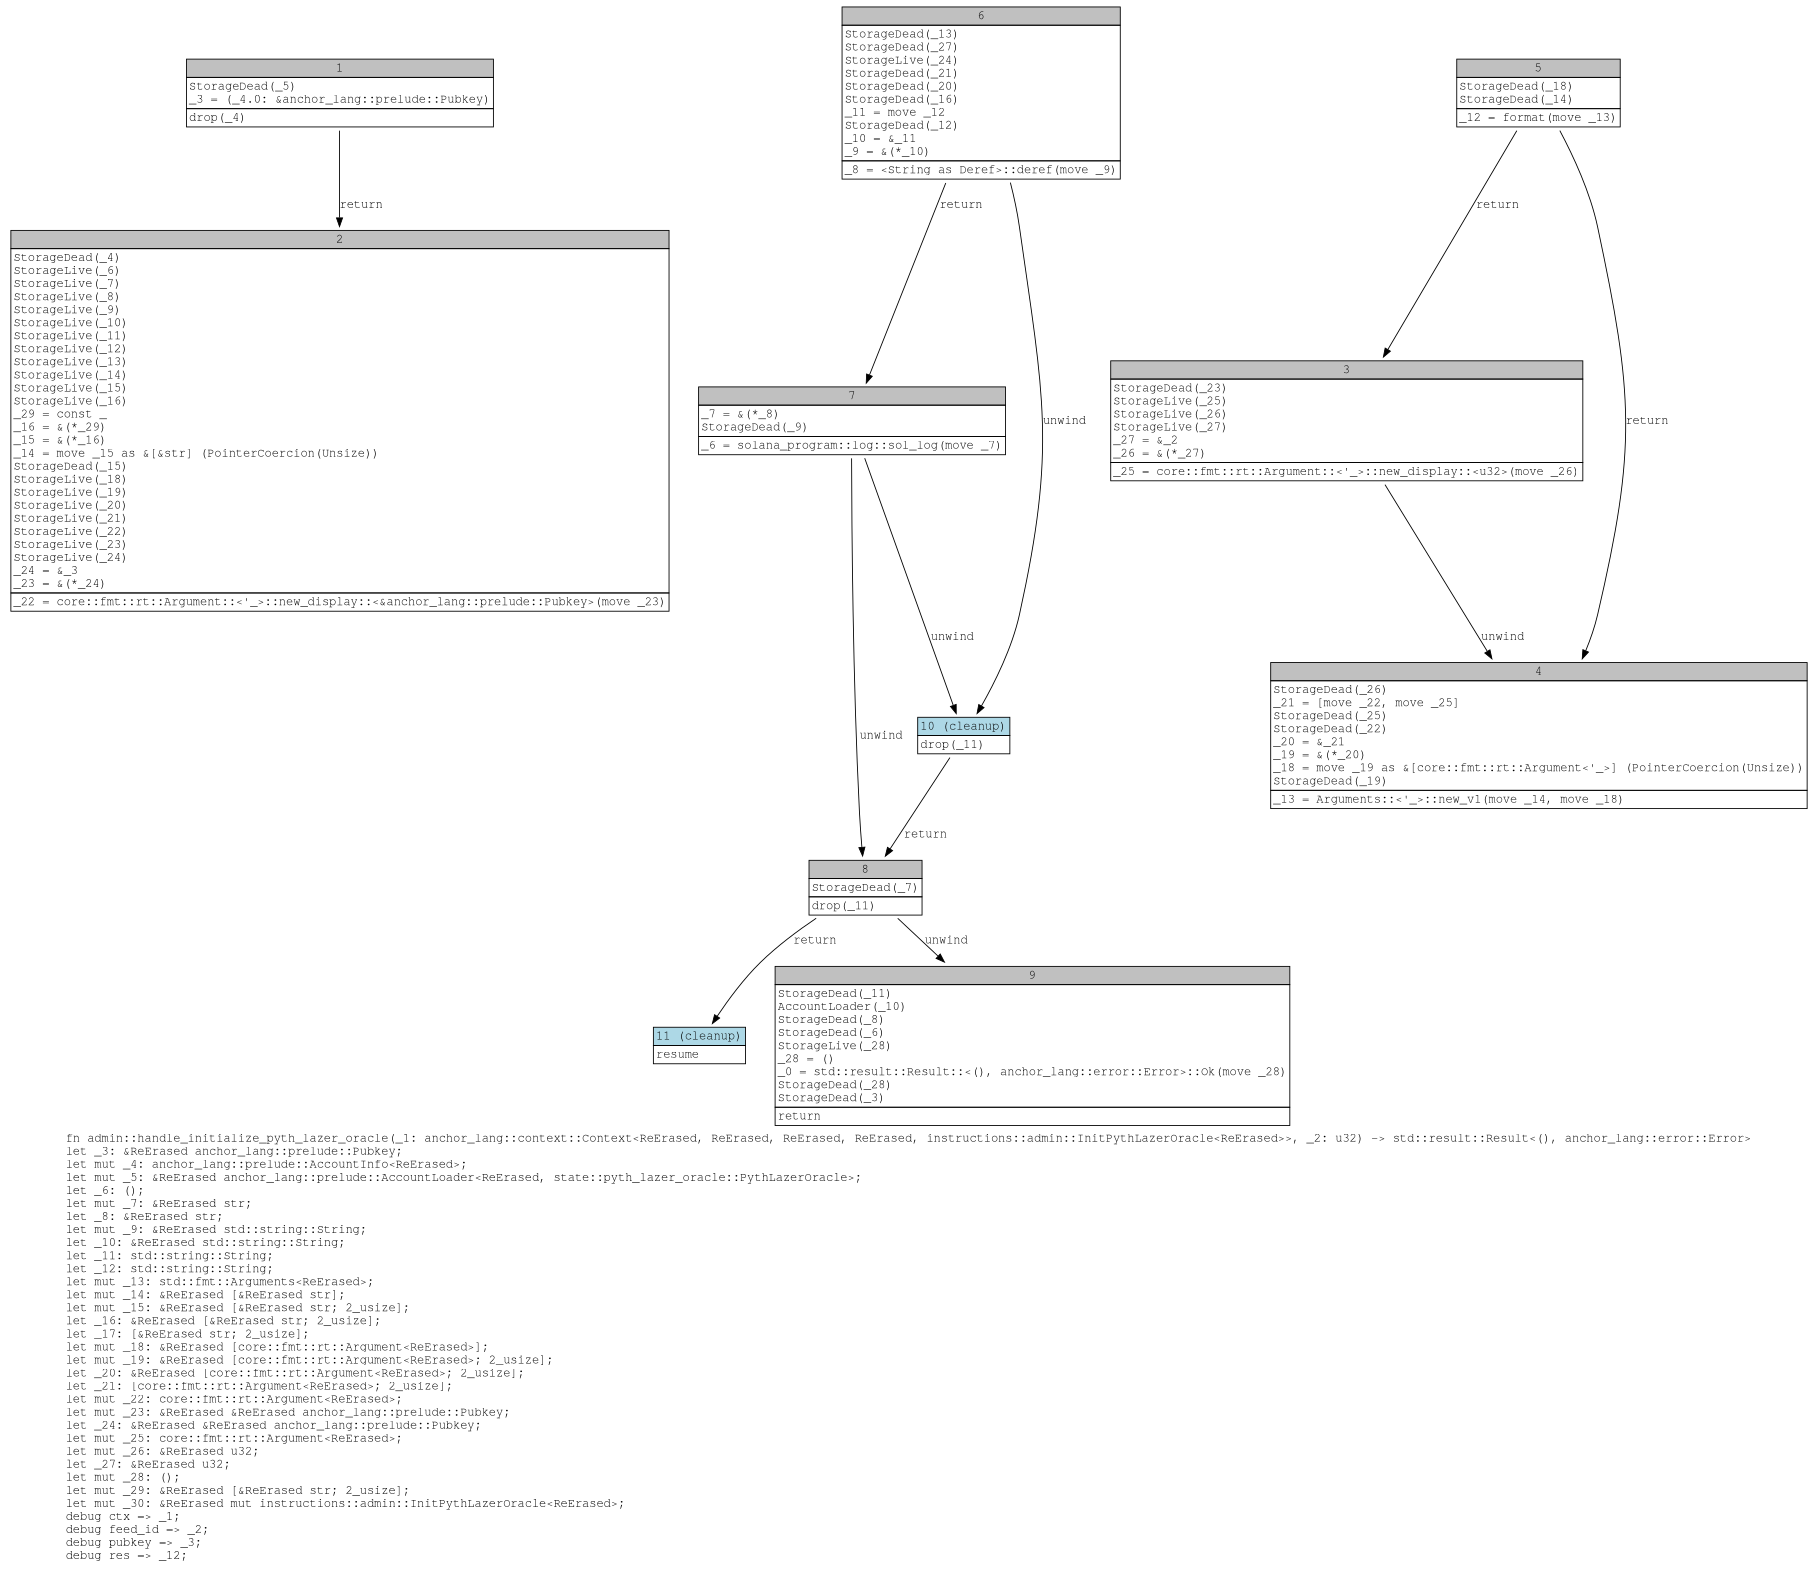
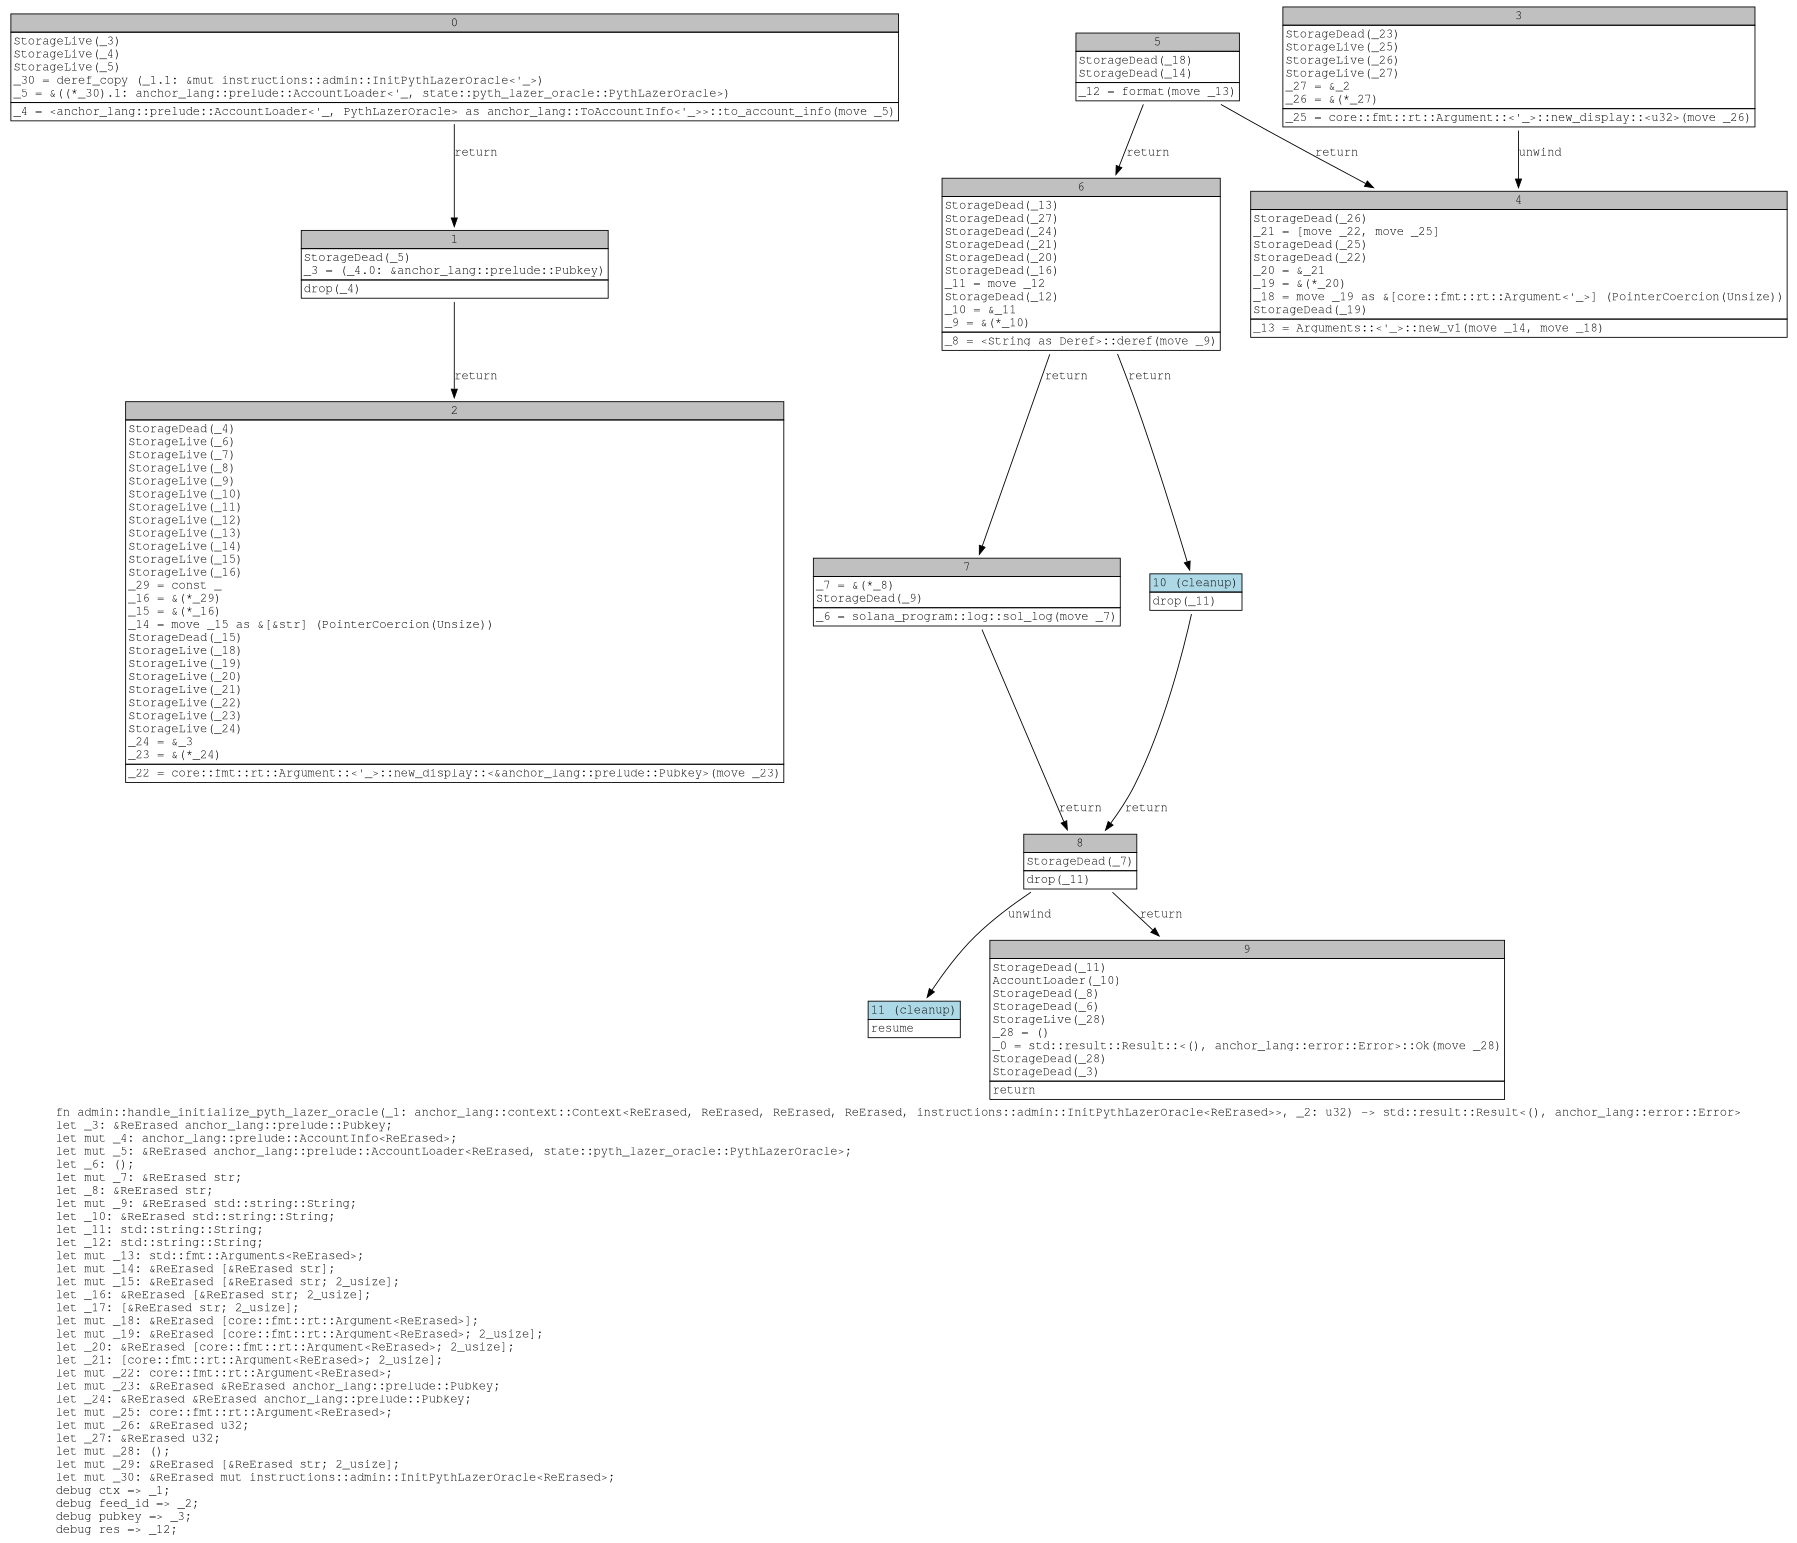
(902, 60) -> (1002, 231)
none -> (454, 67)
(1452, 240) -> (1131, 135)
(1065, 421) -> (1150, 376)
(909, 582) -> none
(881, 736) -> (1080, 808)
(815, 940) -> (1030, 914)
(946, 940) -> (1161, 914)
